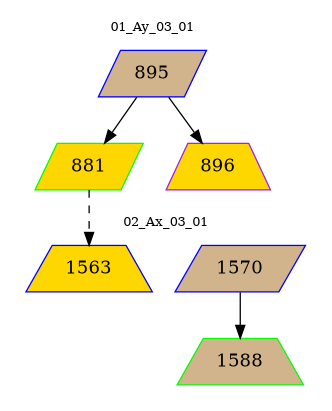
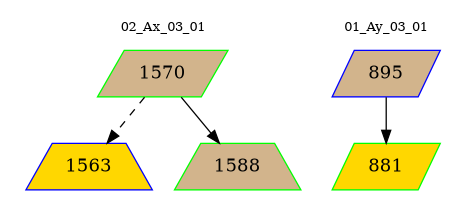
(218, 167) -> none
(89, 218) -> (130, 115)
(240, 269) -> (163, 74)
